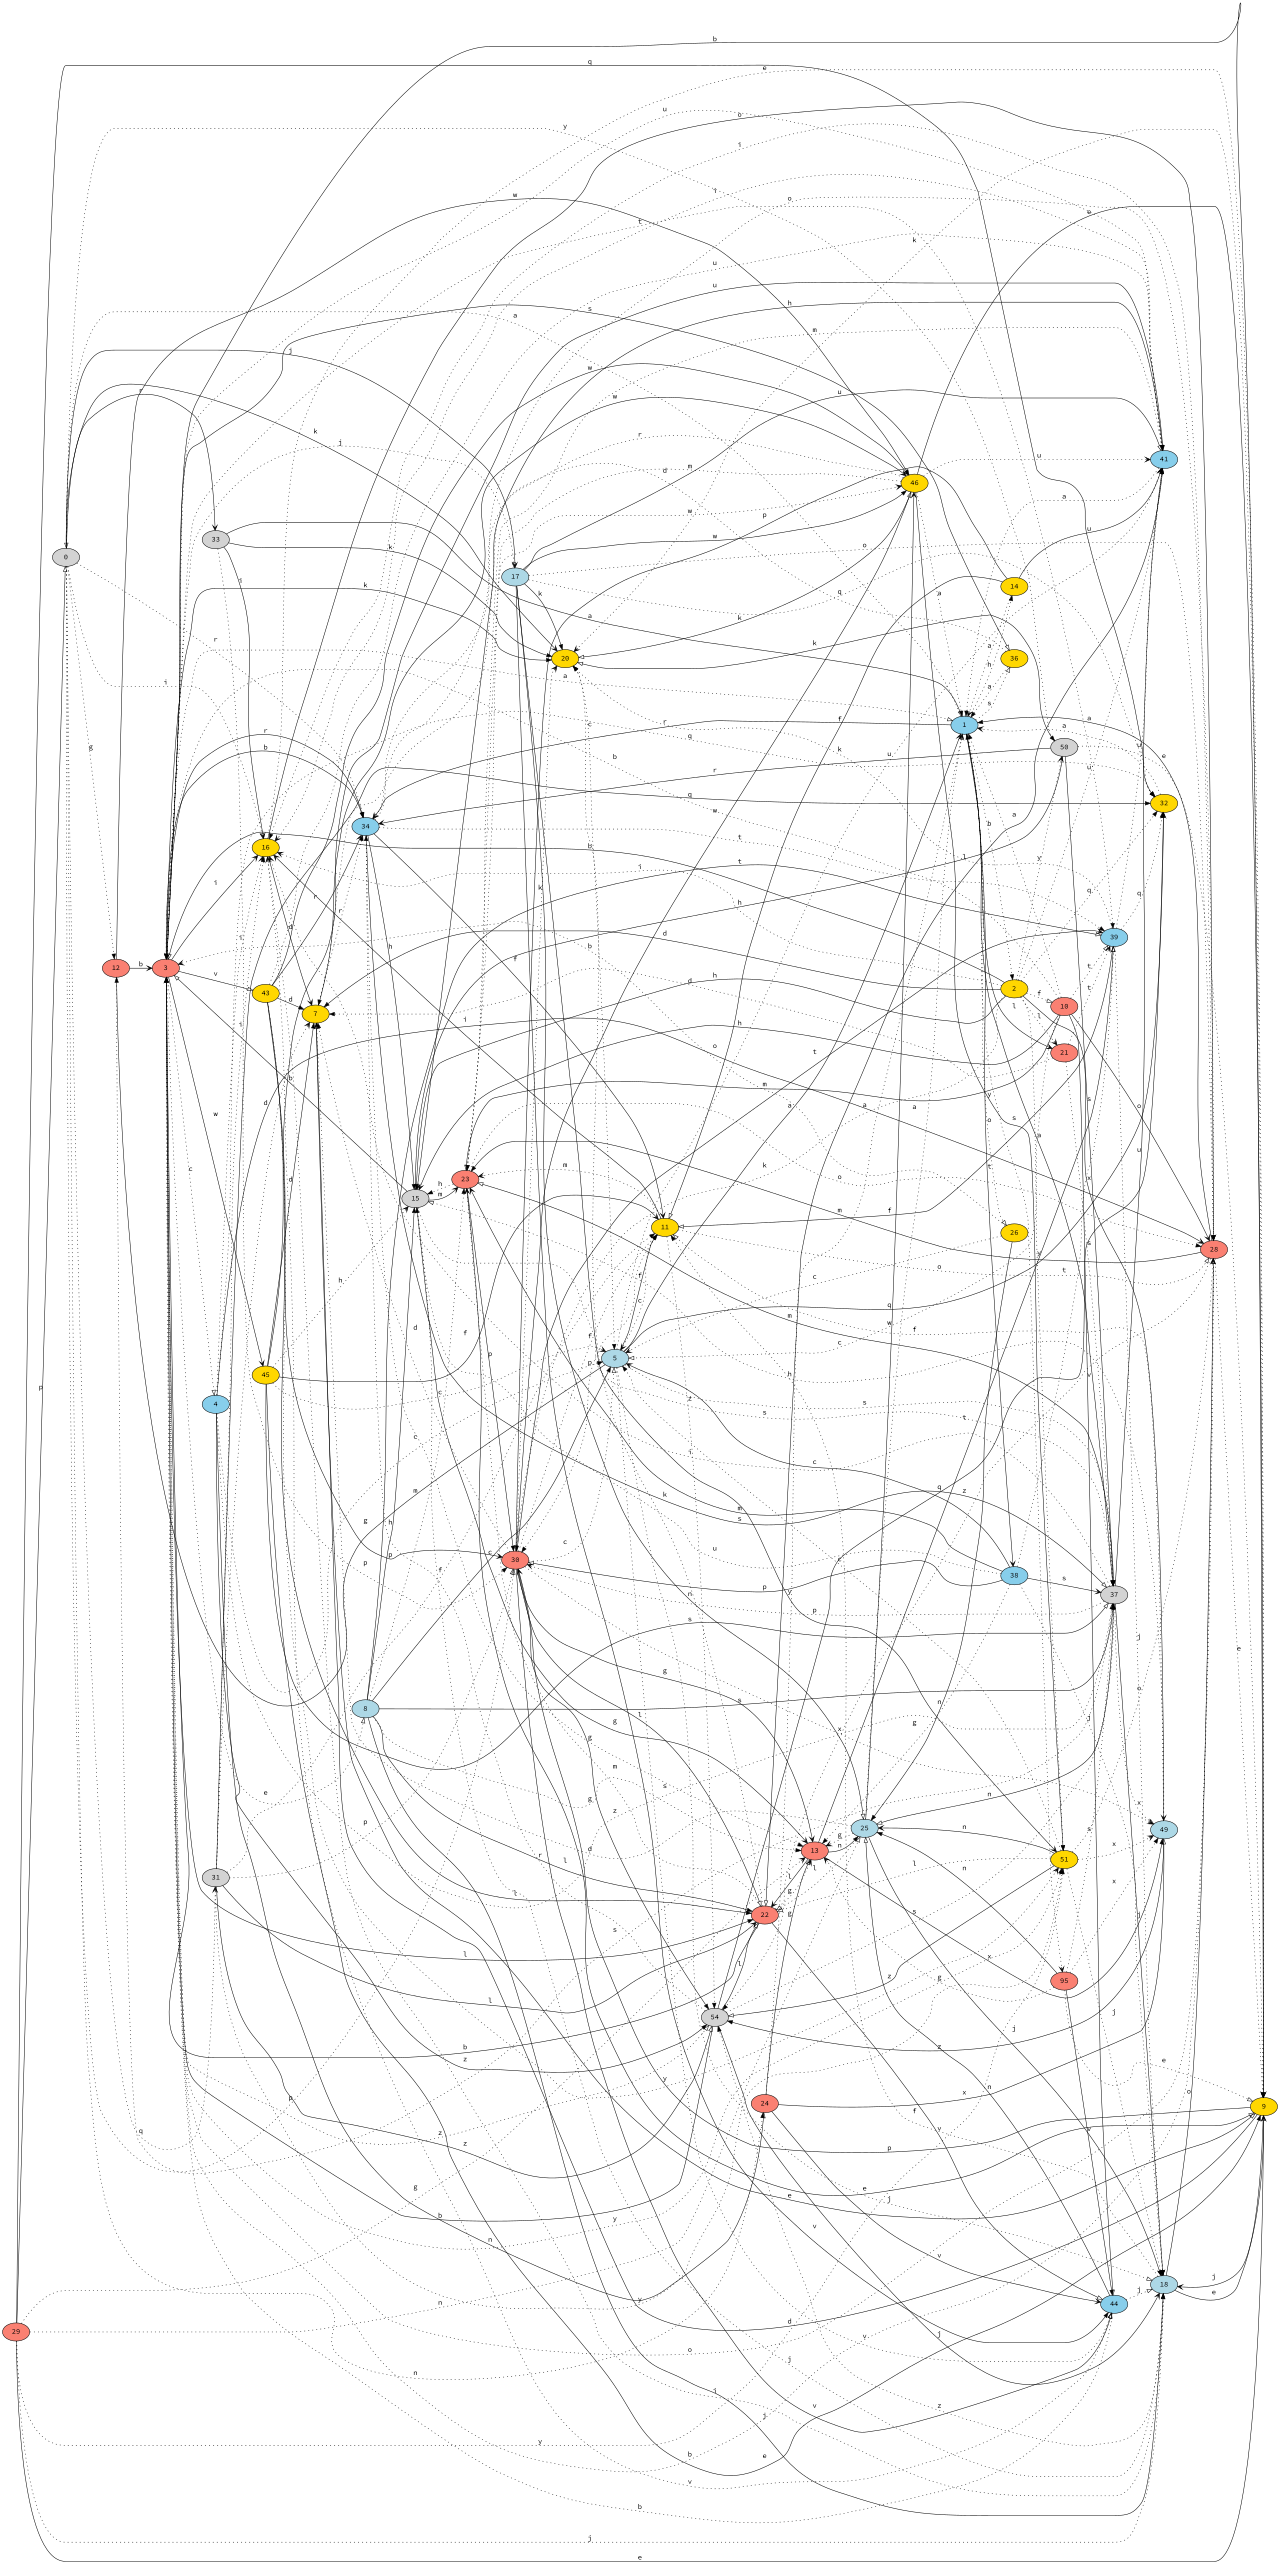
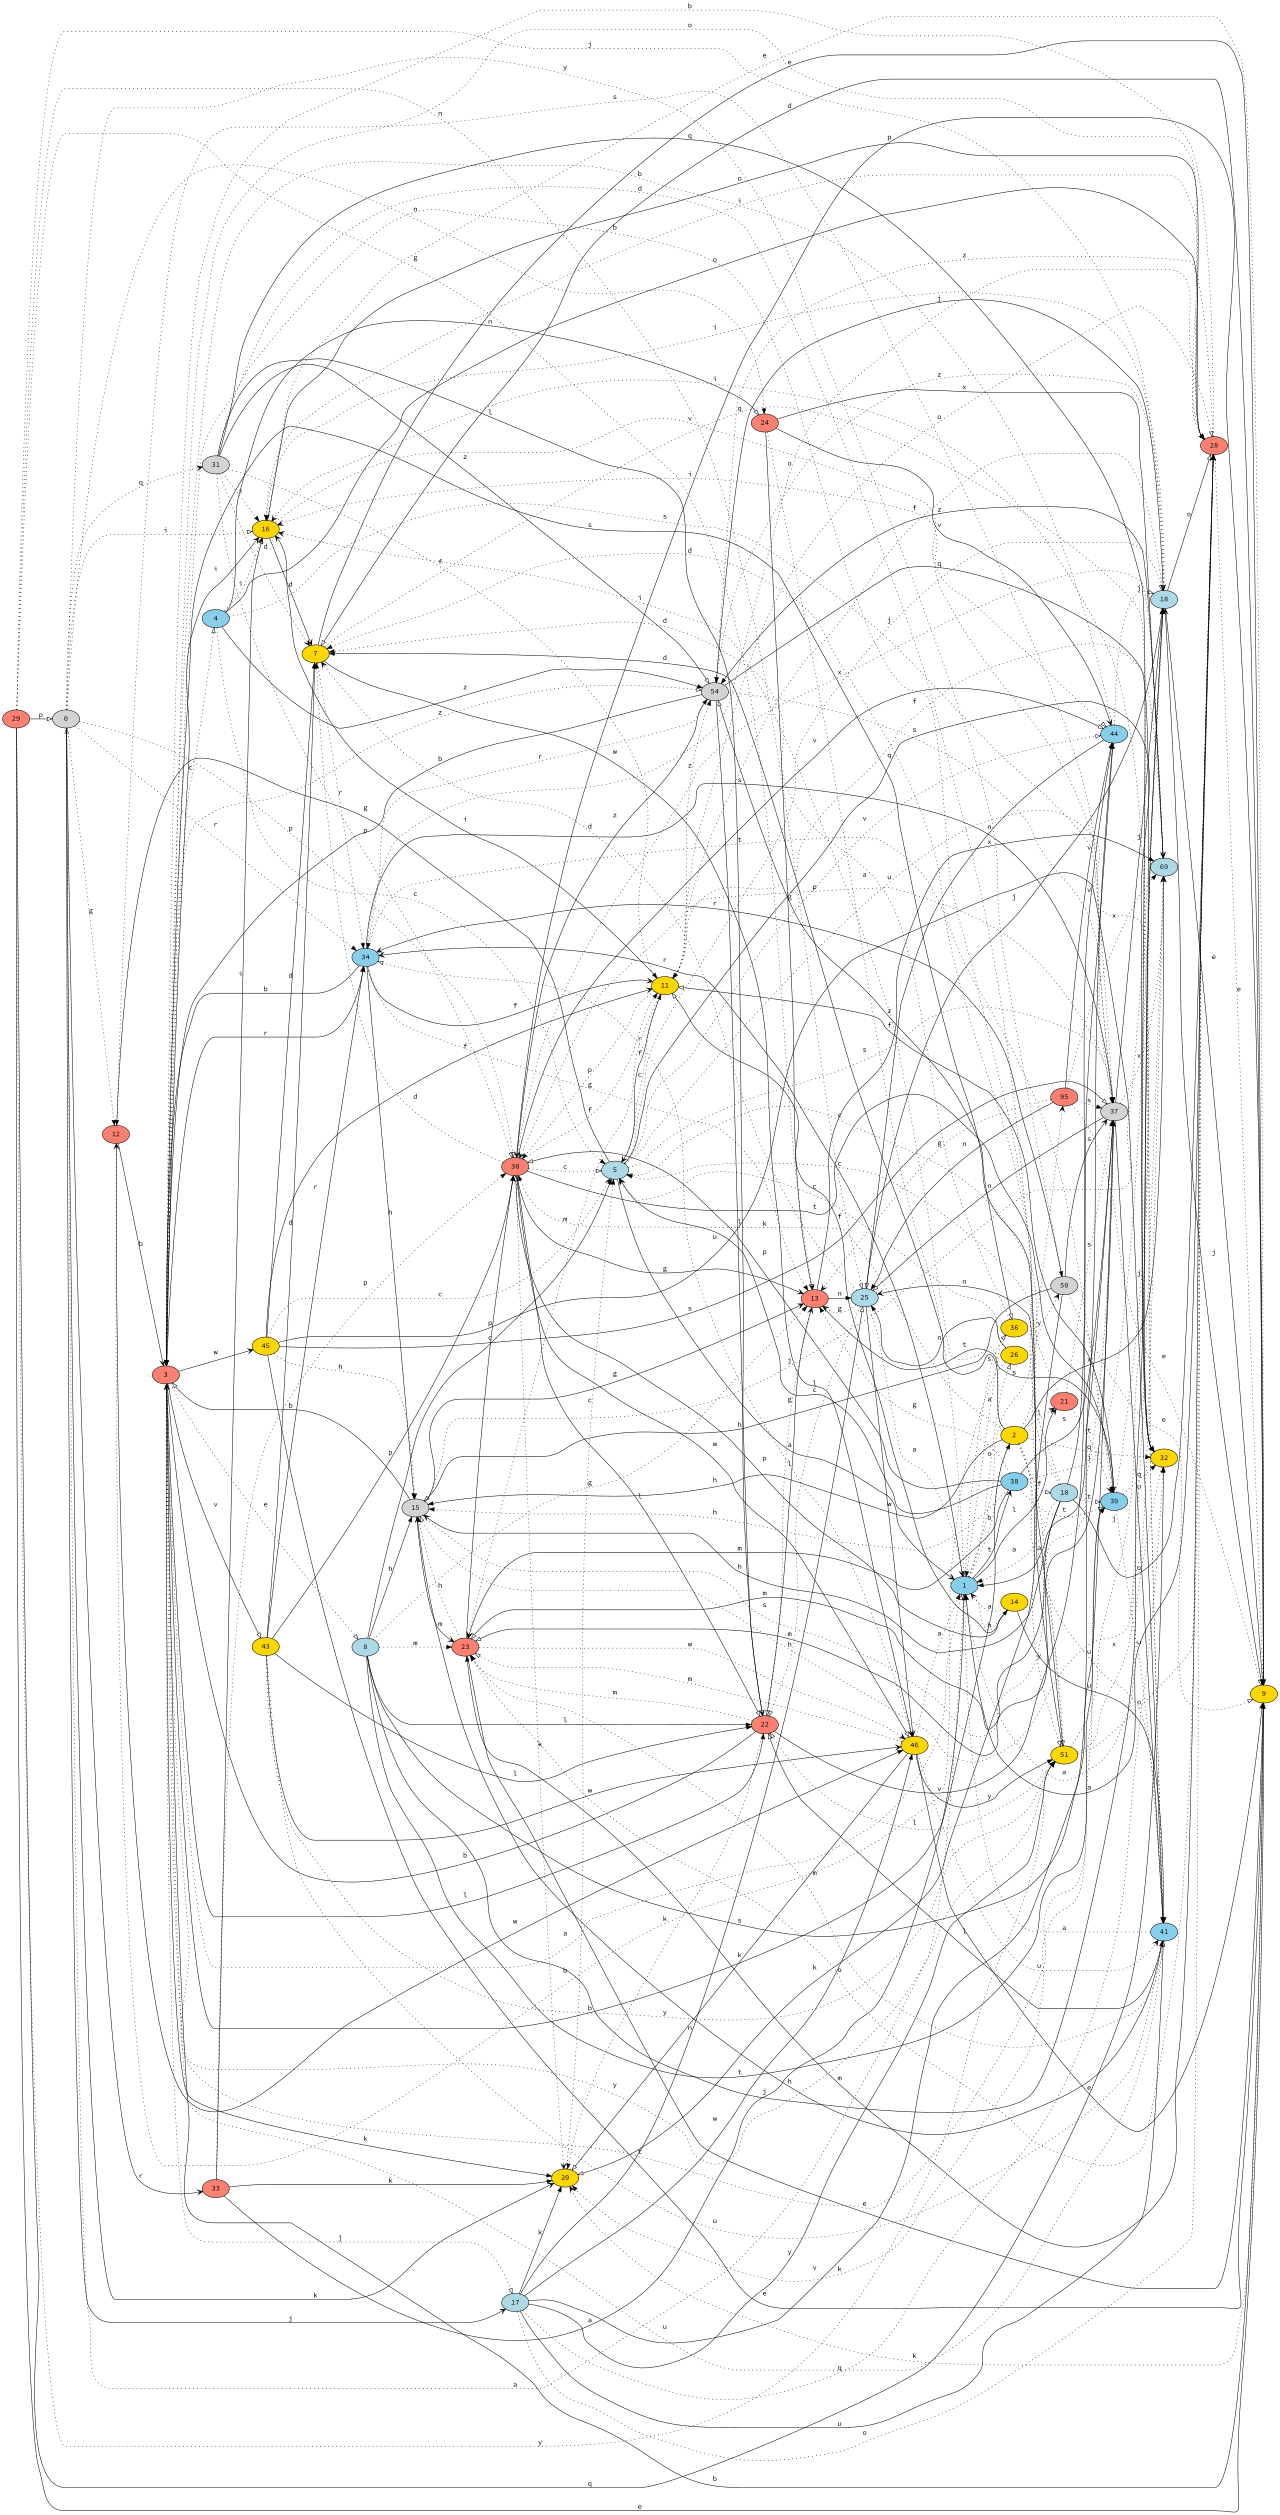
(216, 540) -> (216, 2189)
(249, 689) -> (234, 1361)
(485, 714) -> (1071, 546)
(648, 998) -> (363, 2120)
(1064, 1007) -> (1064, 1493)
(715, 1549) -> (715, 1513)
(1164, 1830) -> (1164, 867)
(791, 1881) -> (789, 1509)
(640, 2299) -> (640, 189)
